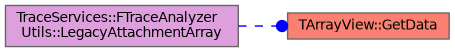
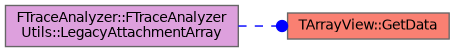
(122, 26) -> (122, 26)
